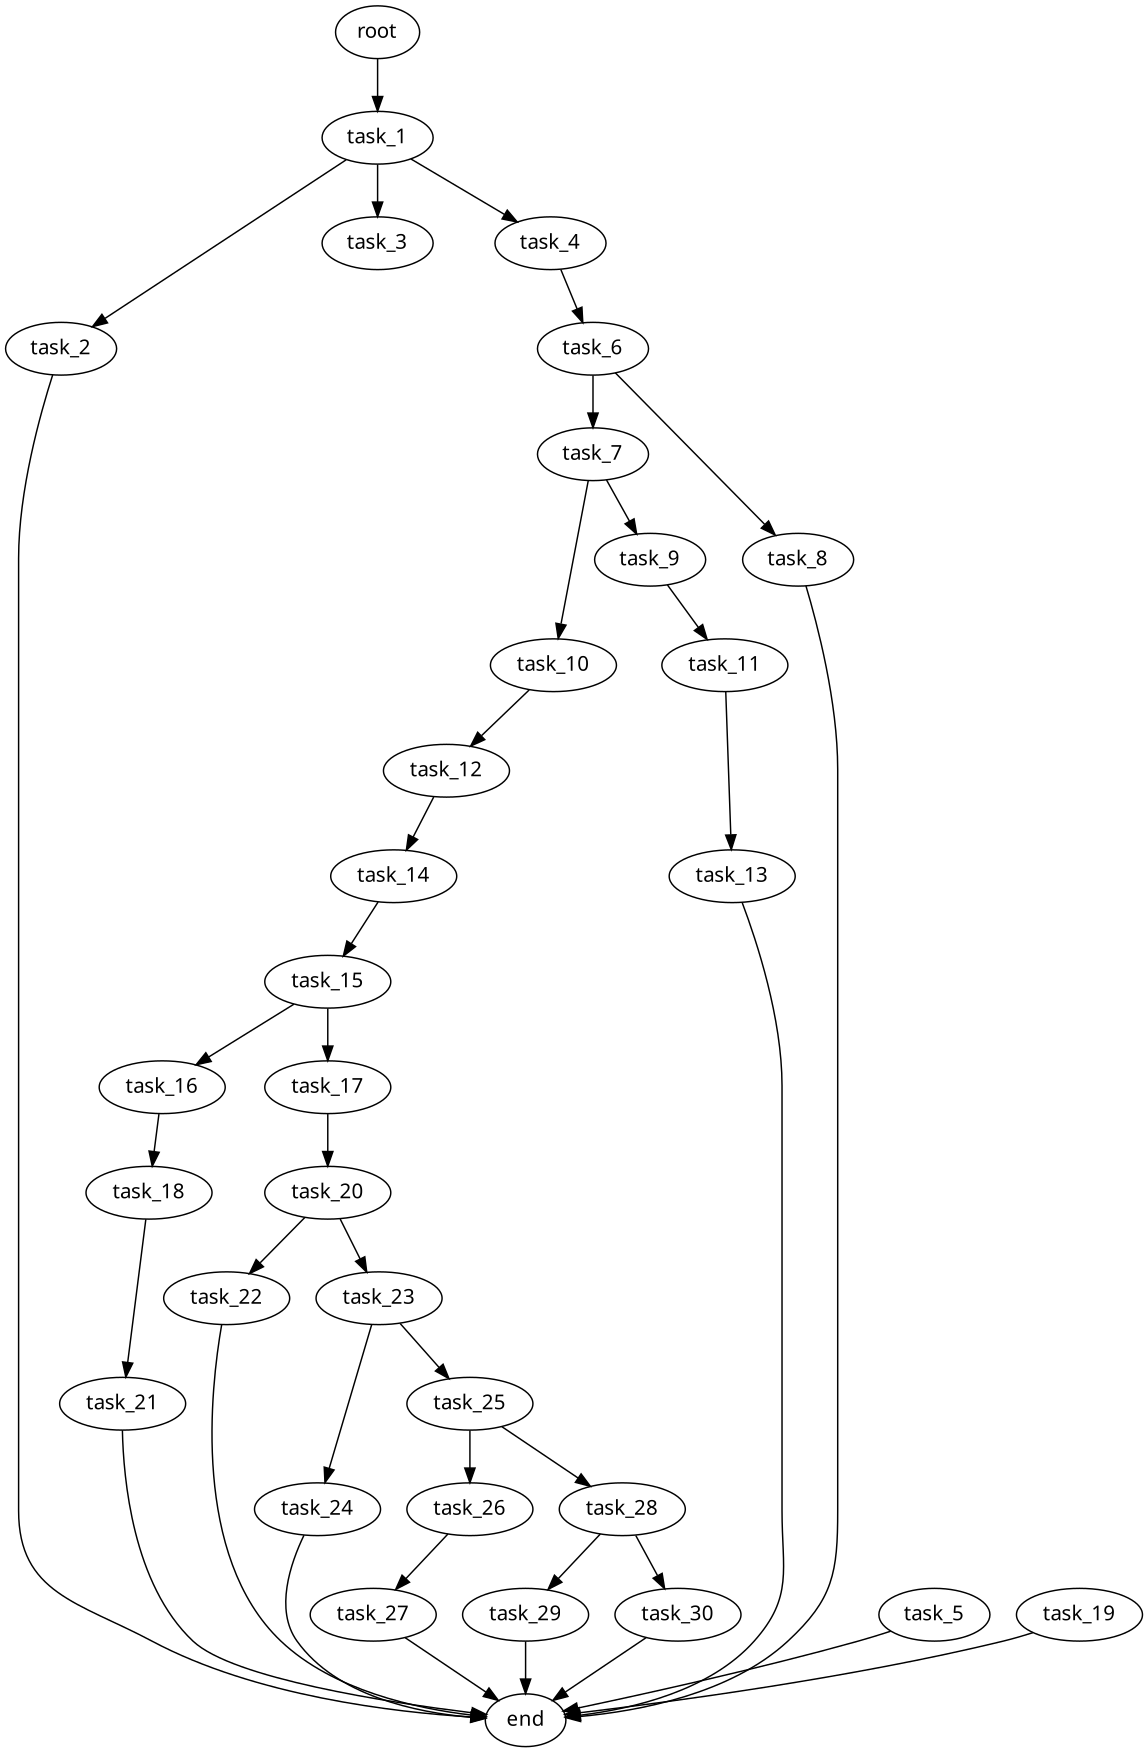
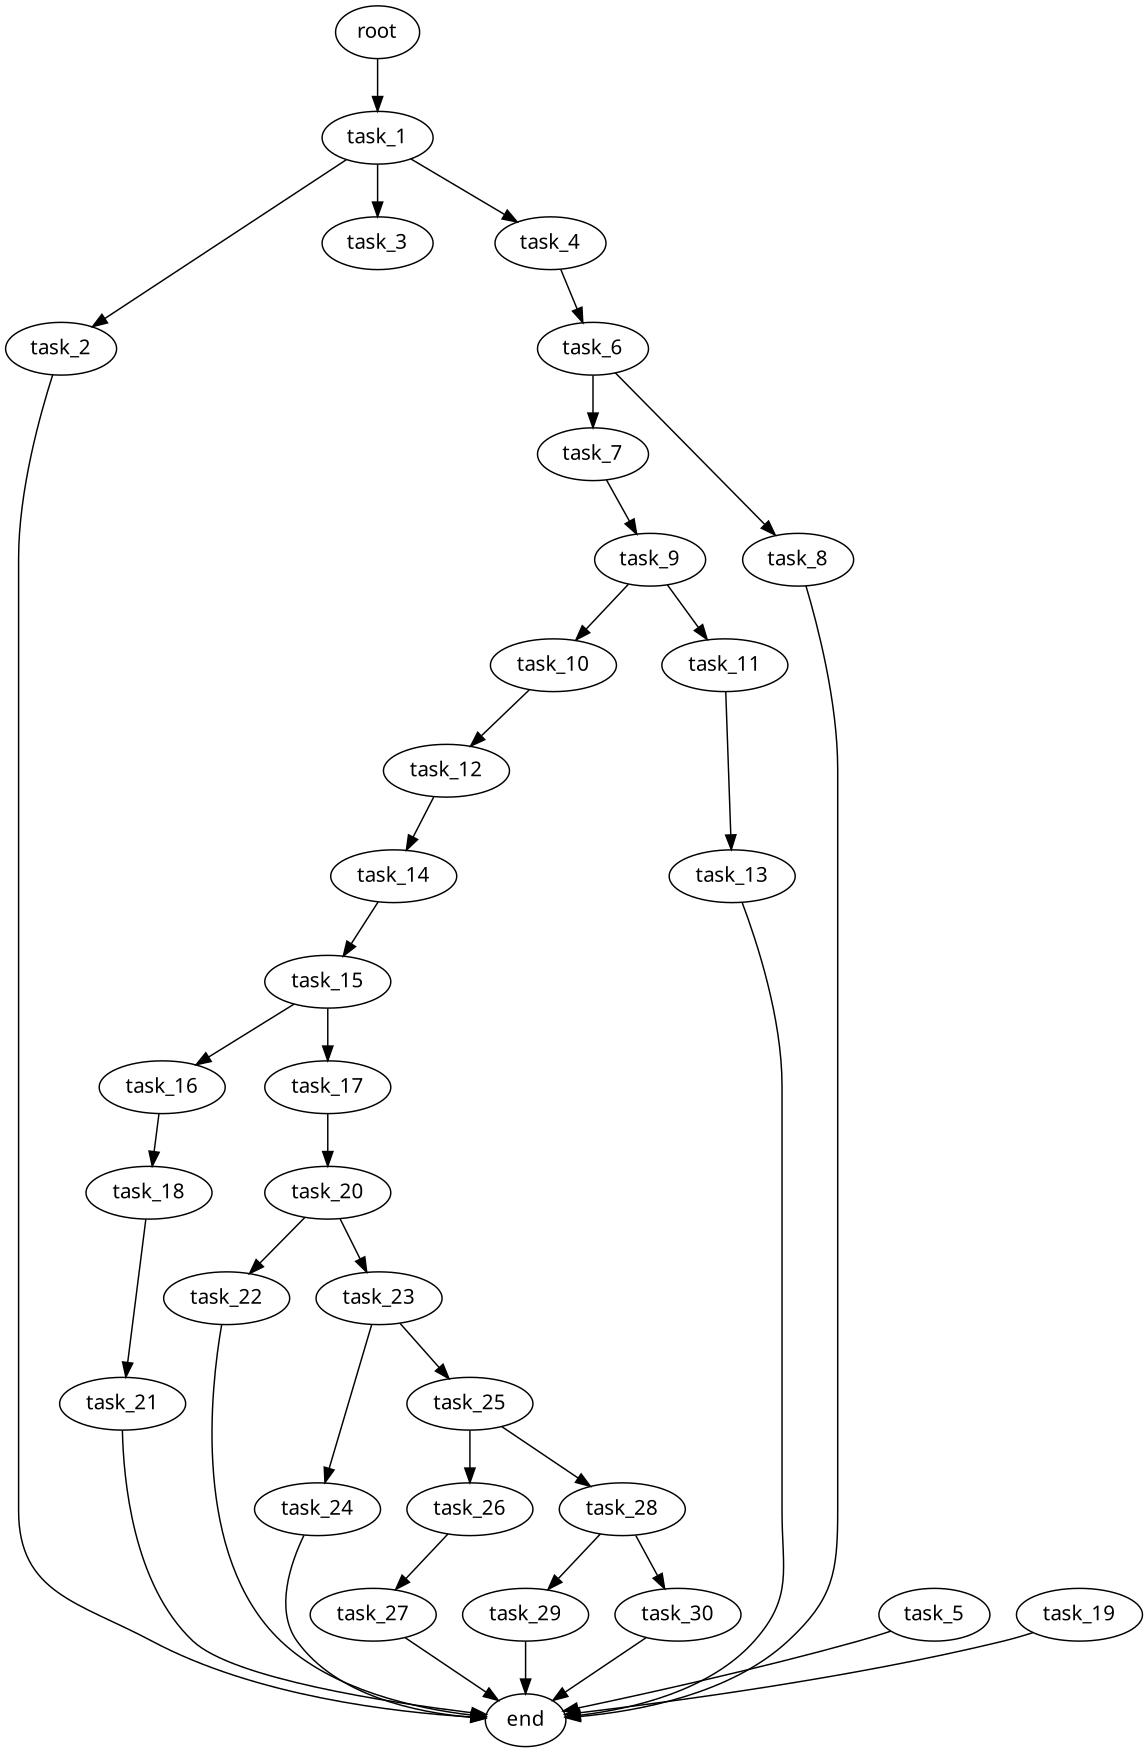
(575, 552) -> (607, 607)
